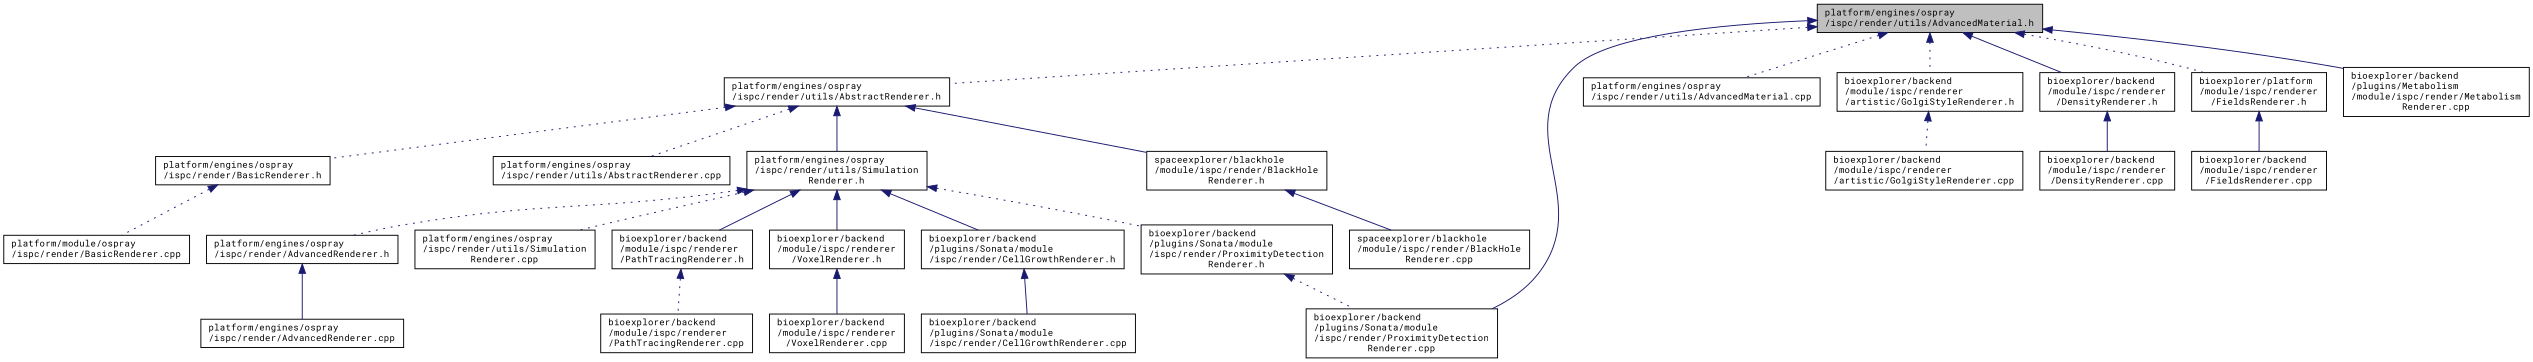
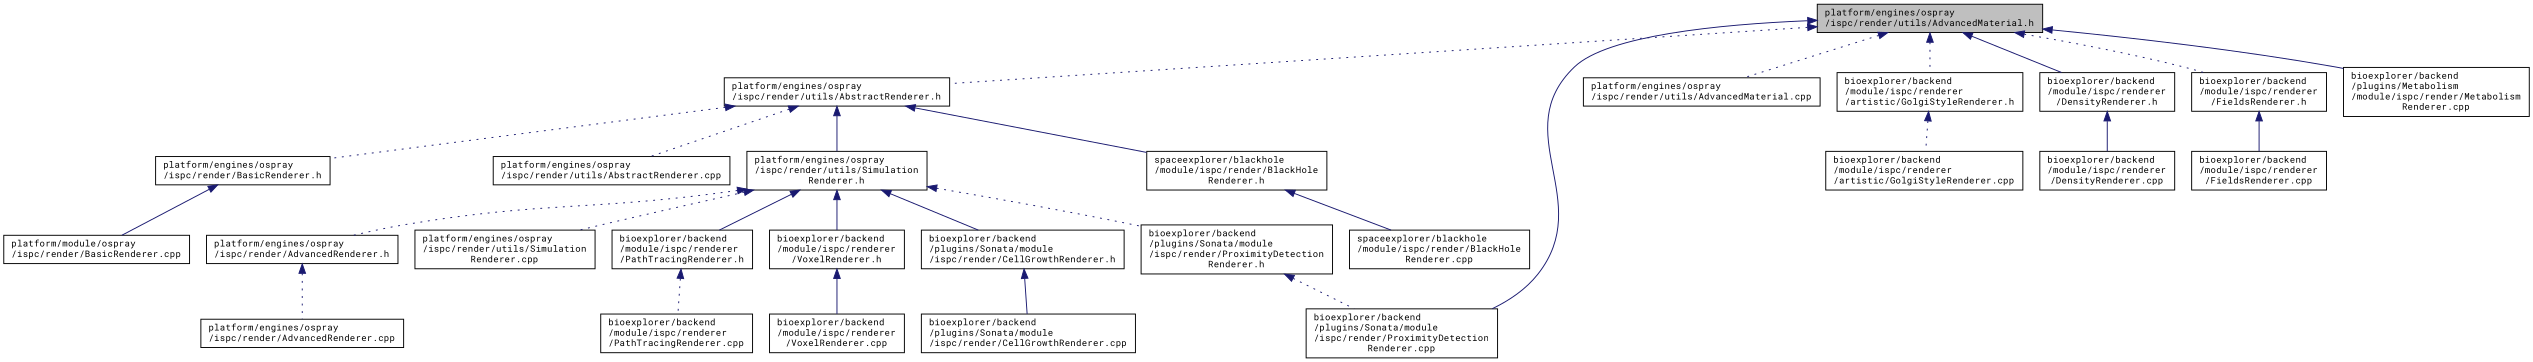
(2259, 92) -> (2259, 92)
(166, 212) -> (166, 212)
(302, 296) -> (302, 296)
